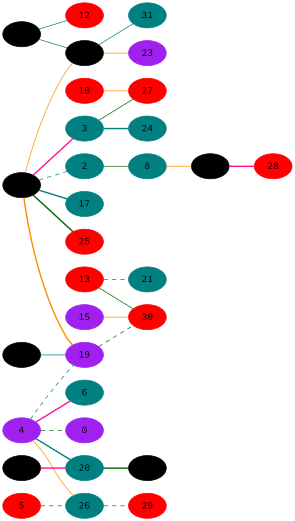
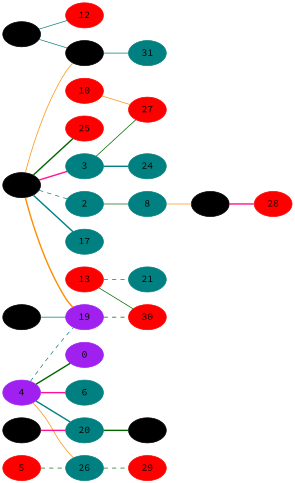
(147, 53) -> none
(85, 317) -> none
(53, 430) -> (53, 374)
